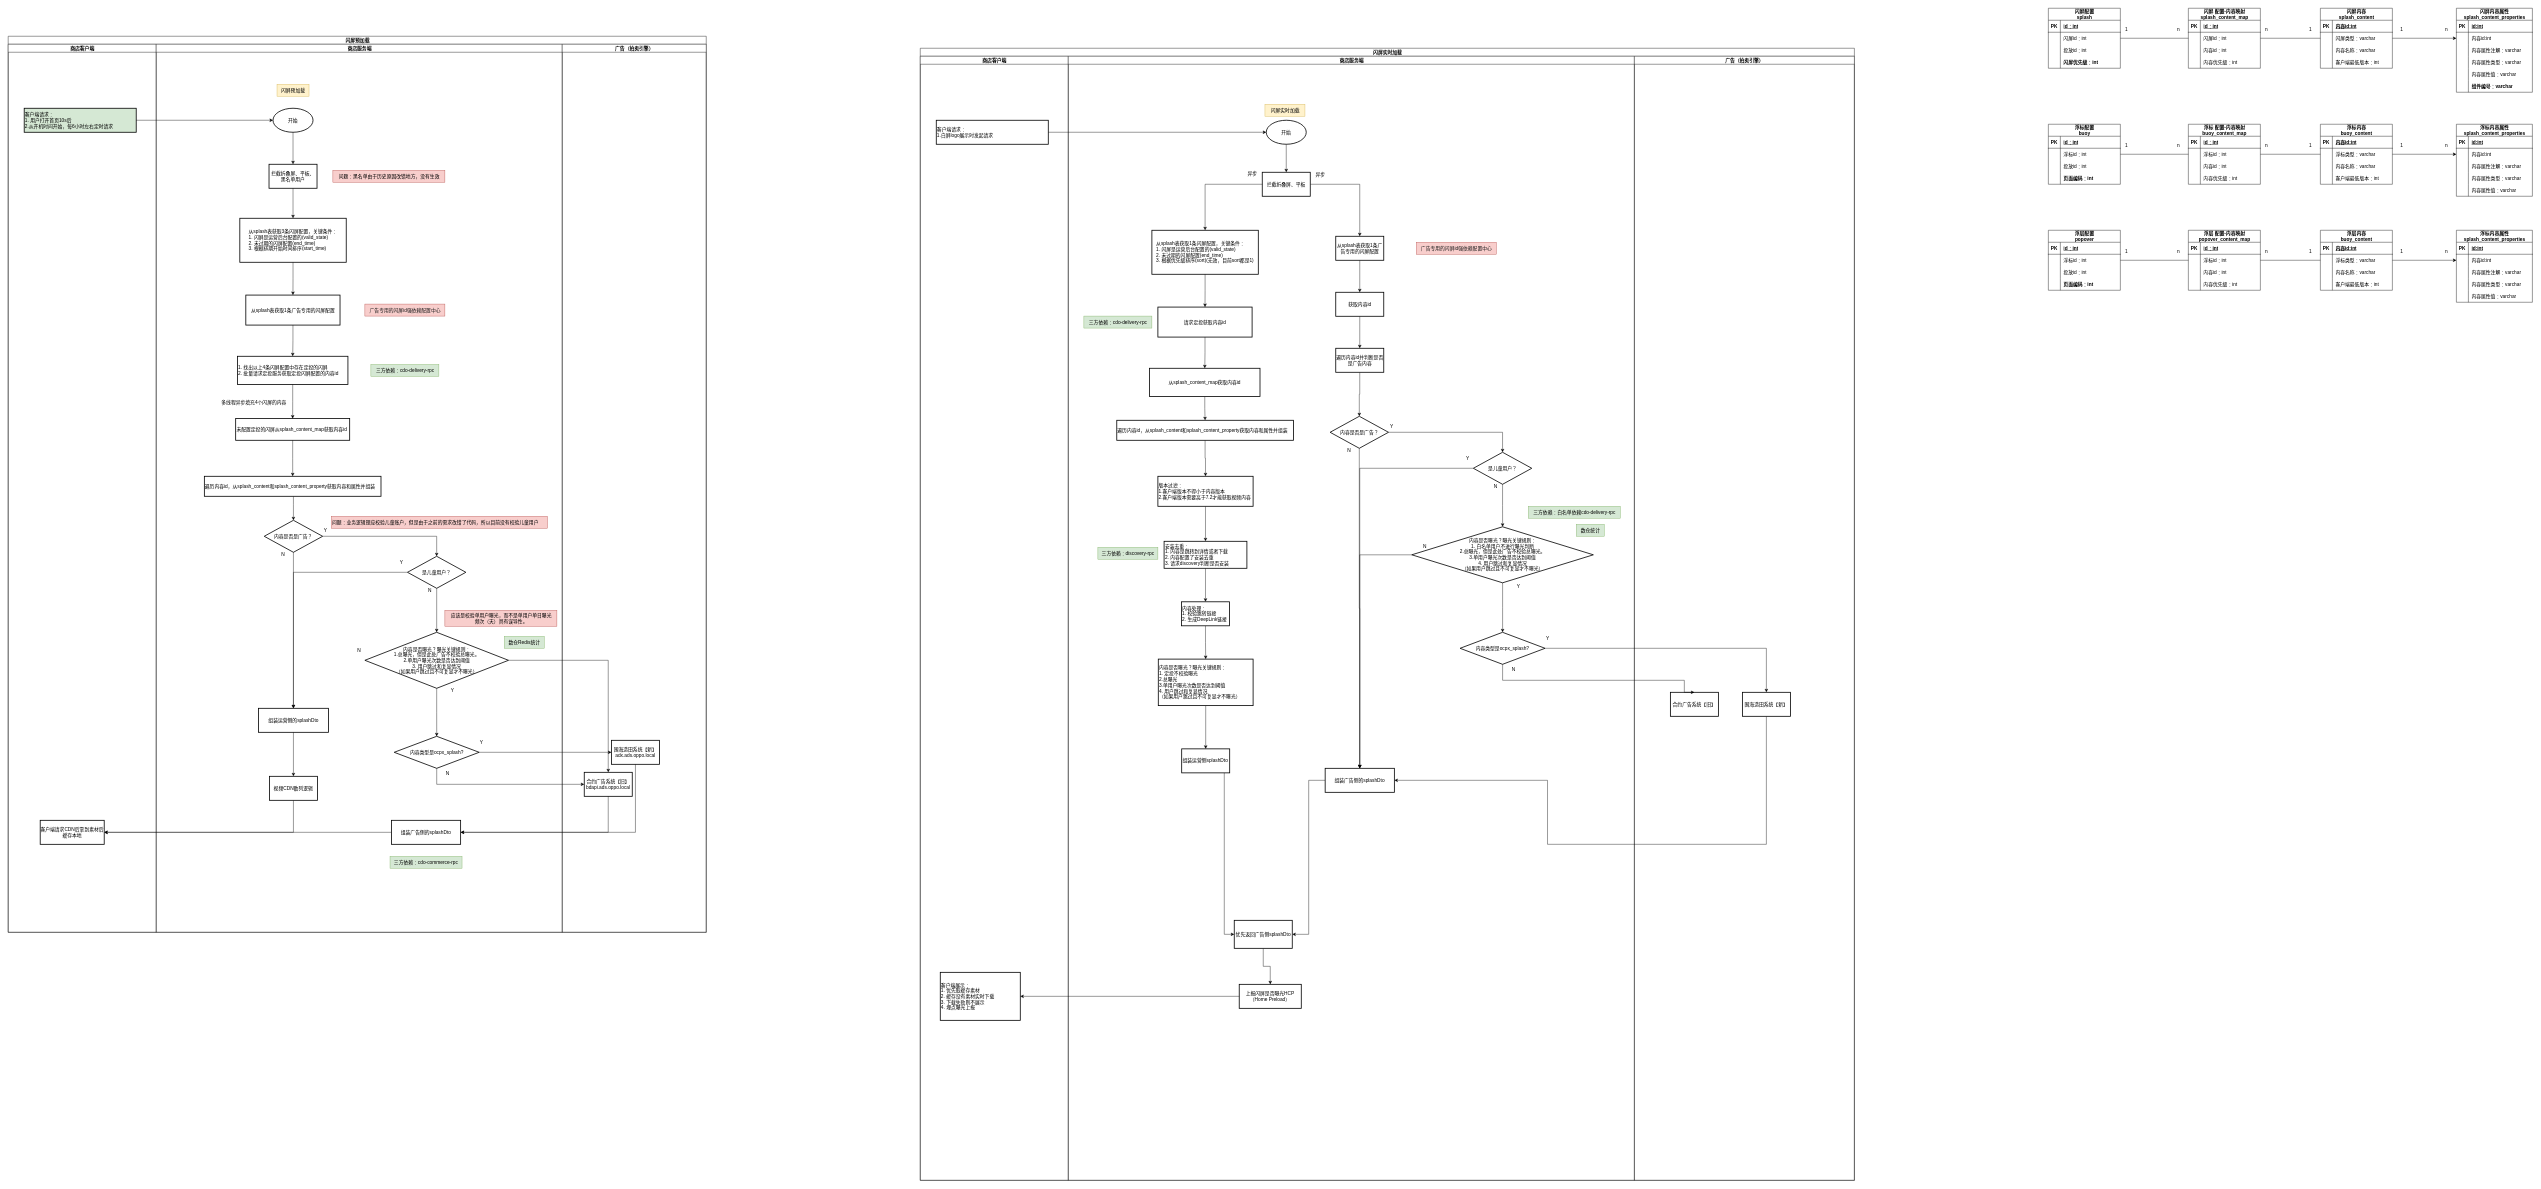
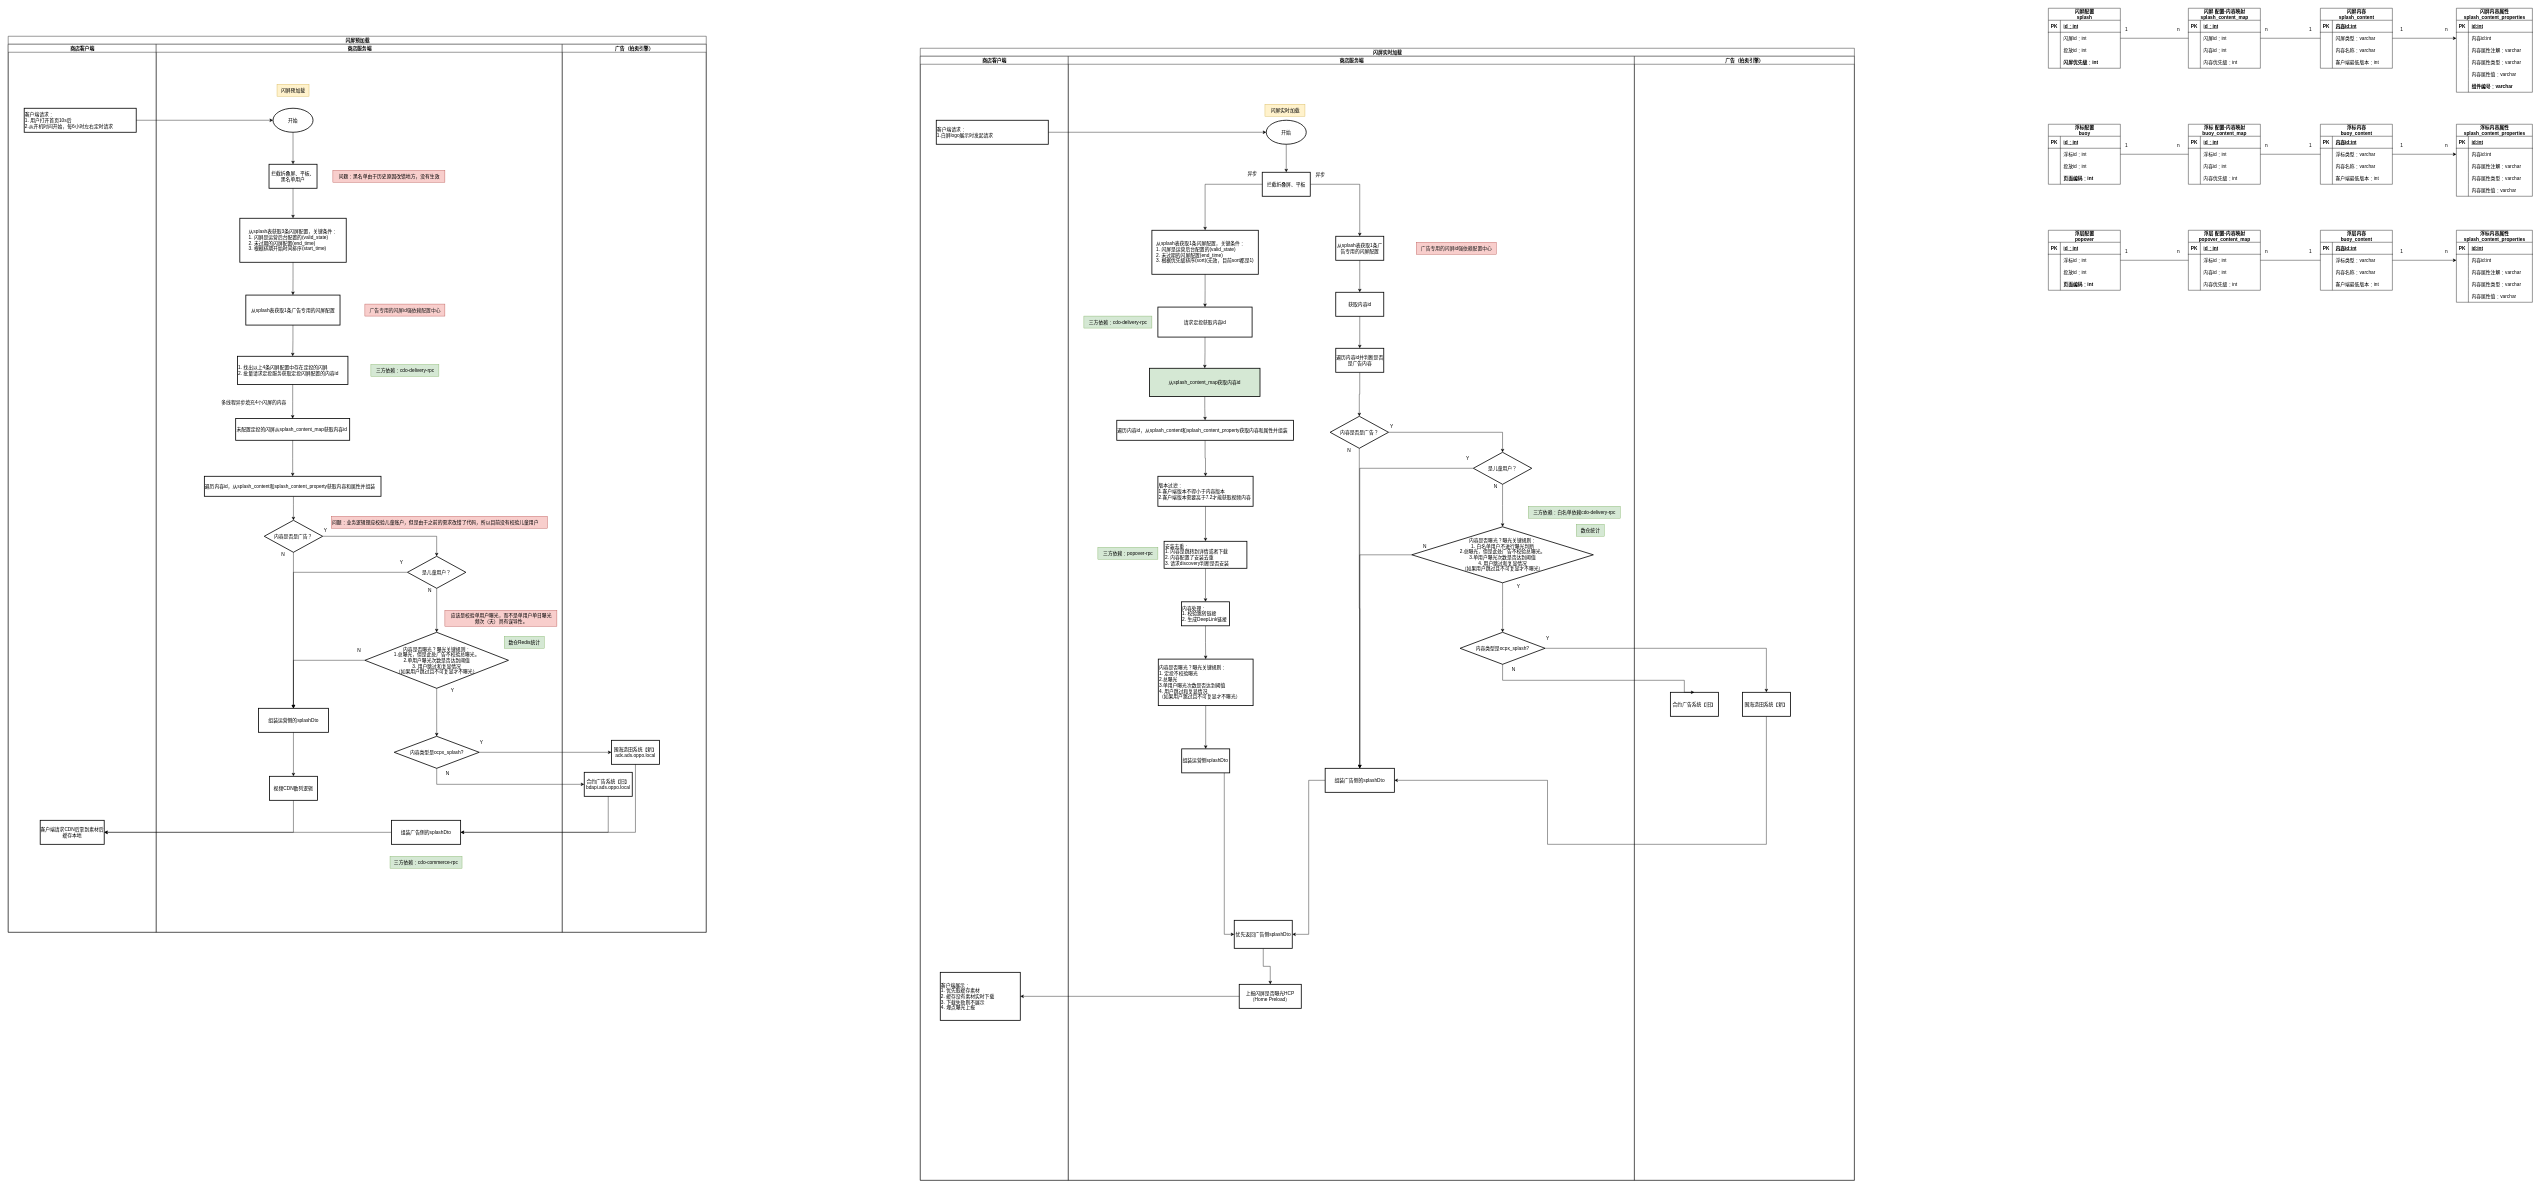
(80, 120) -> (80, 120)
(1205, 382) -> (1205, 382)
(1128, 553) -> (1128, 553)
(608, 768) -> (331, 660)
